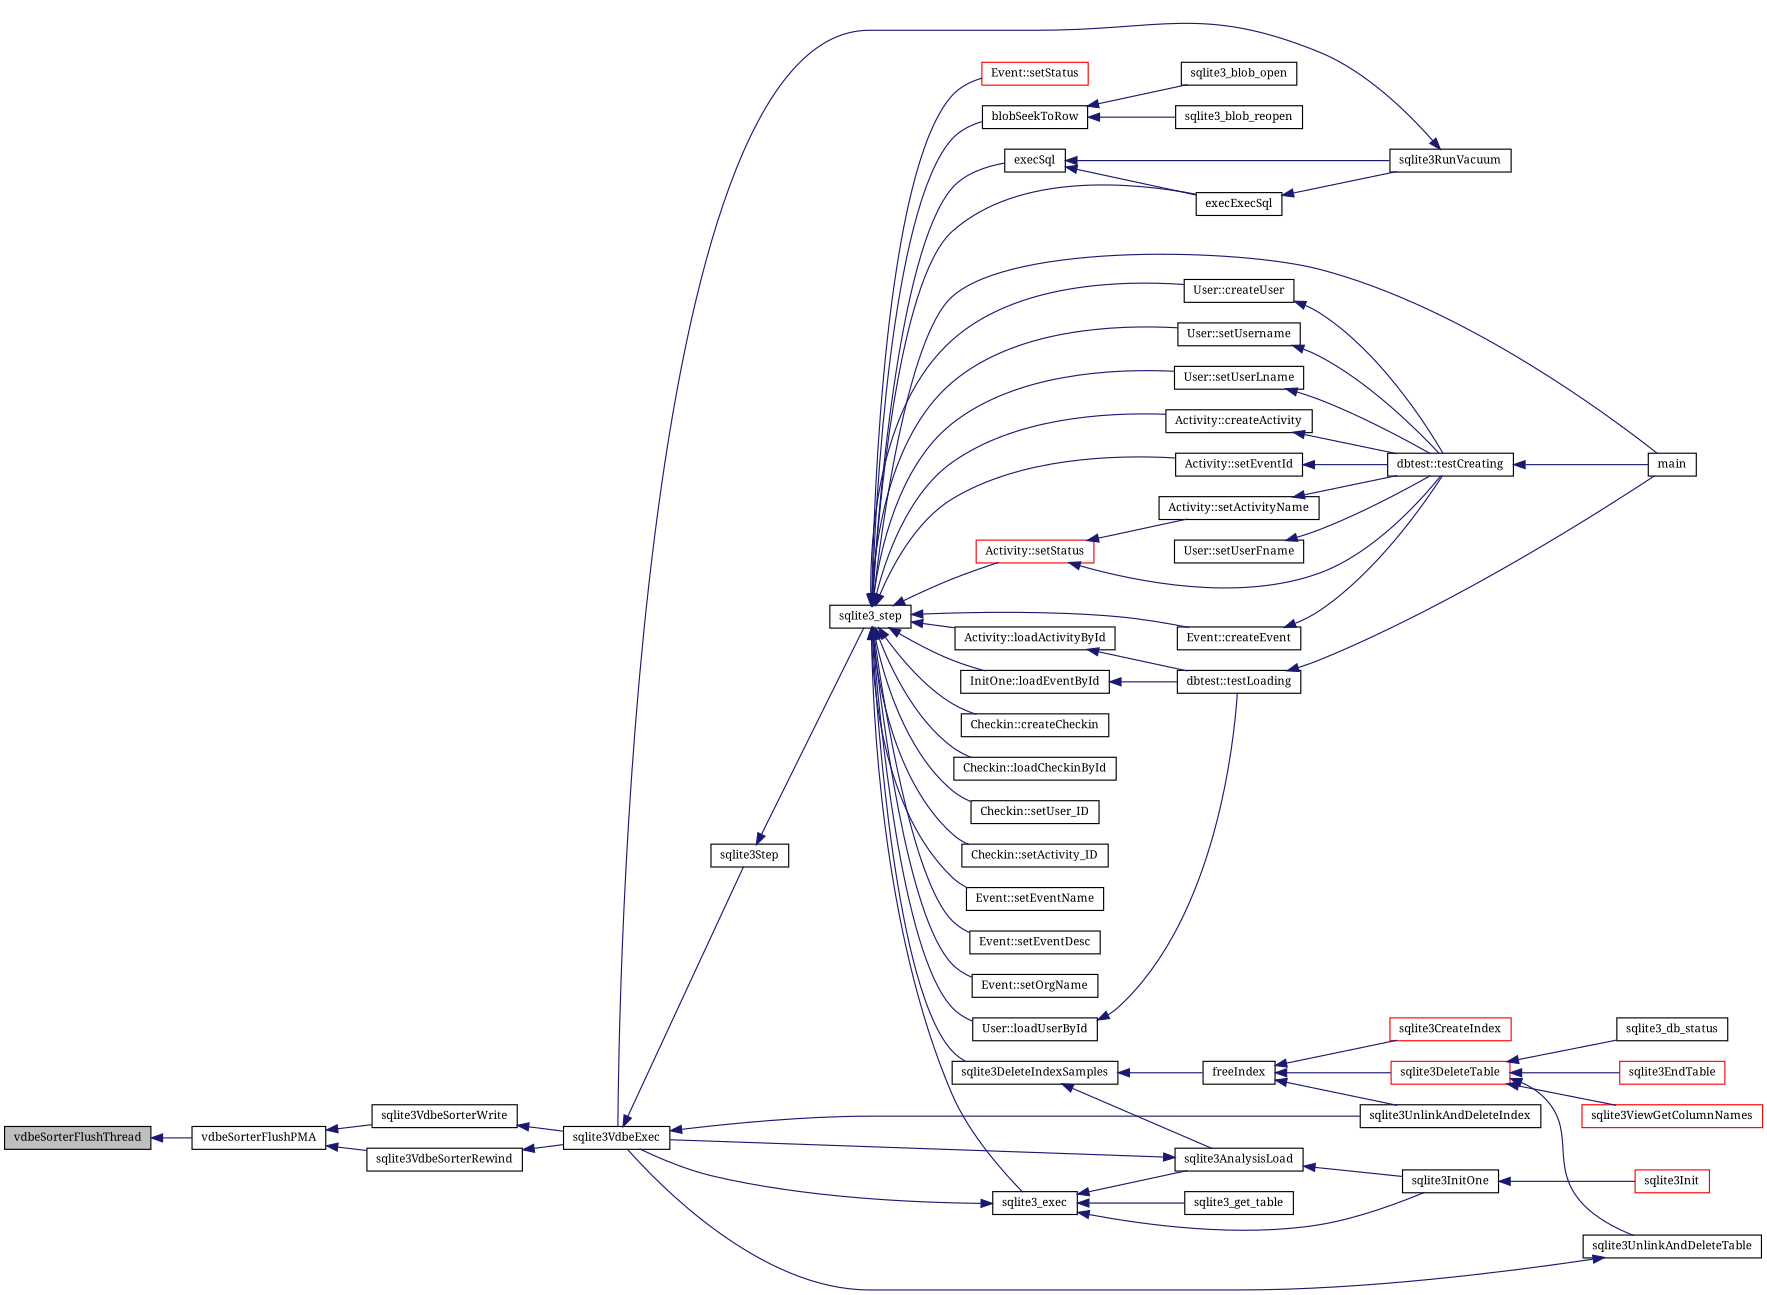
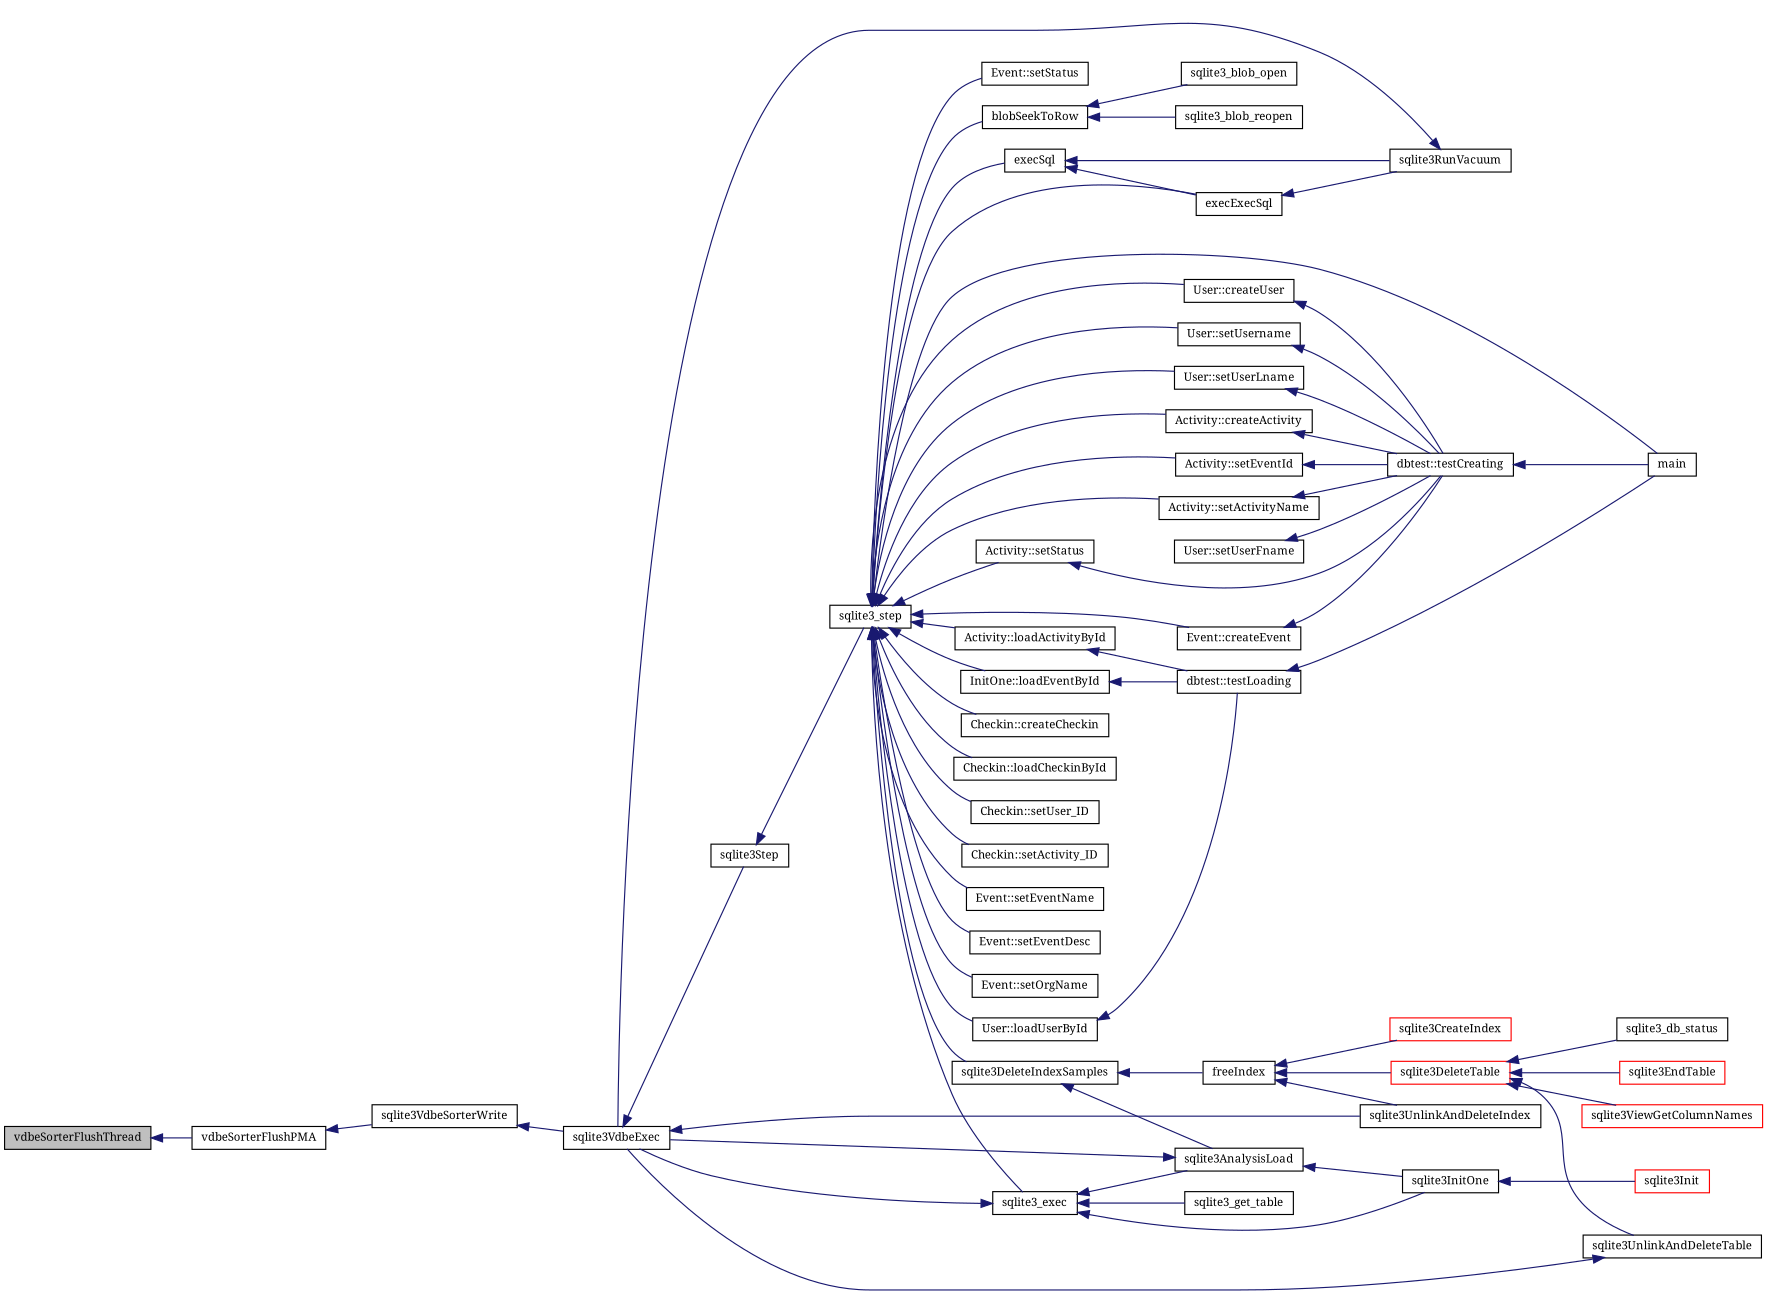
(1035, 74) -> (1035, 74)
(1143, 529) -> (1006, 511)
(1035, 552) -> (1035, 552)
(445, 1160) -> none
